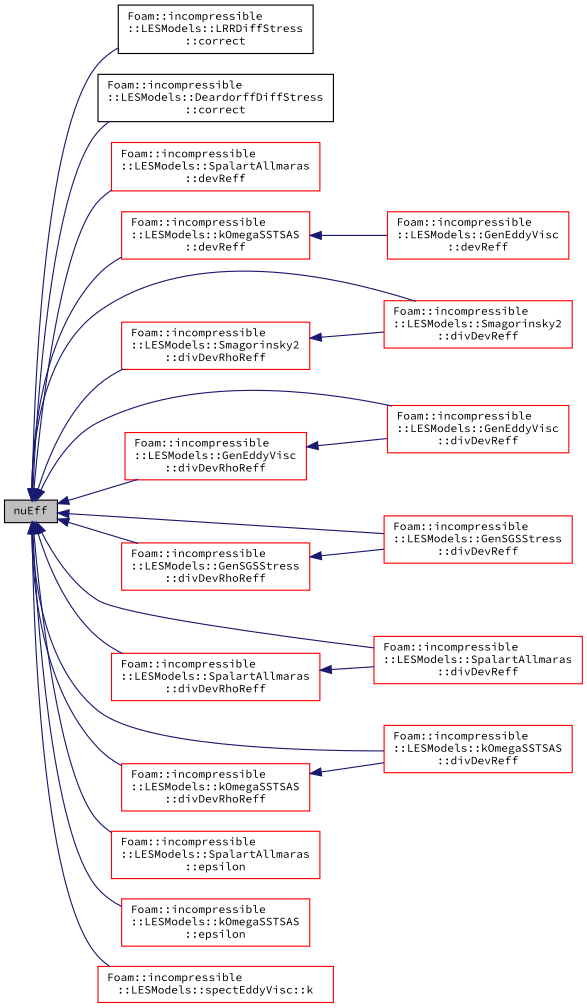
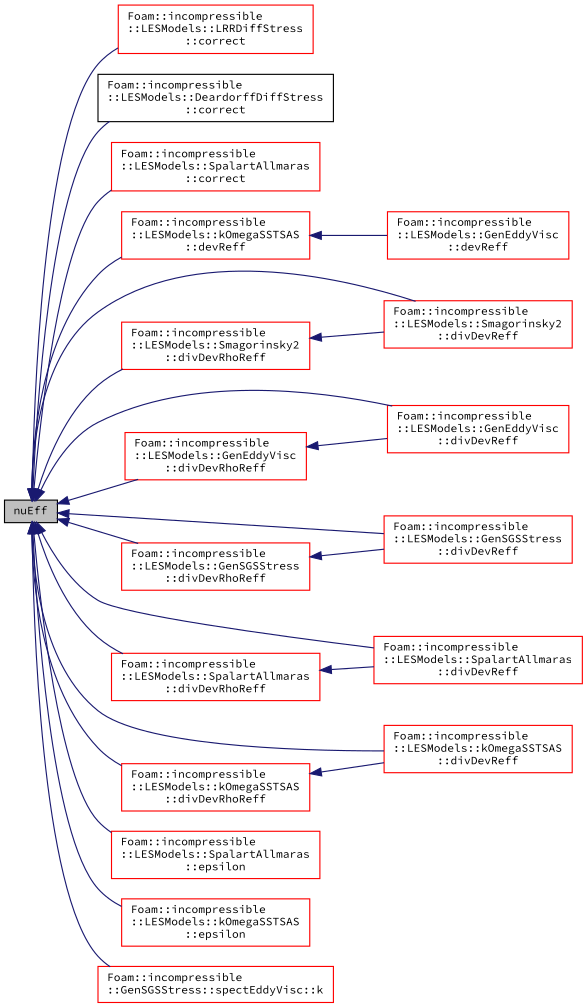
(216, 29) -> (216, 29)
(216, 167) -> (216, 167)
(216, 984) -> (216, 984)
